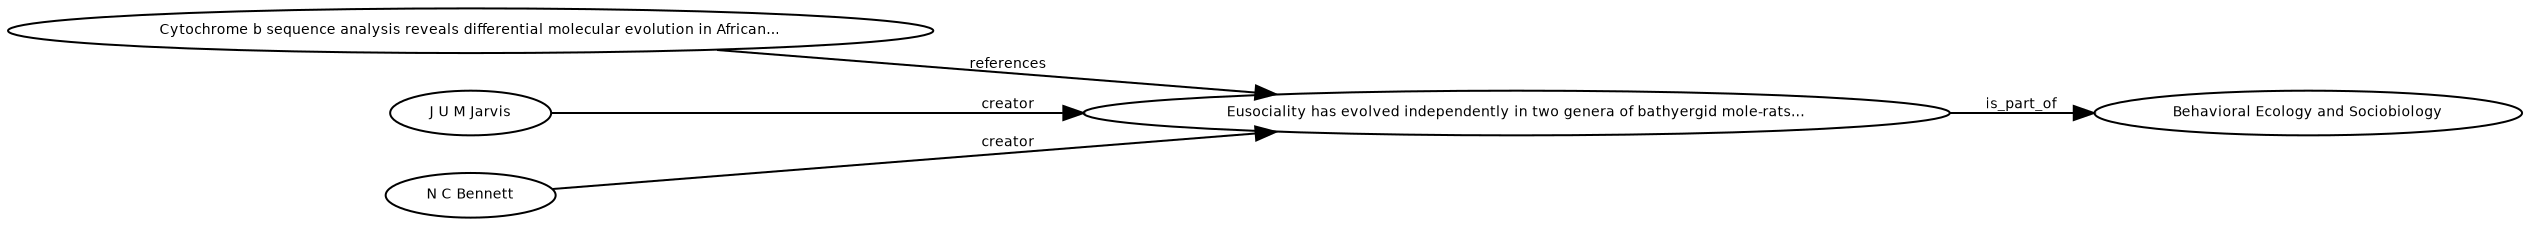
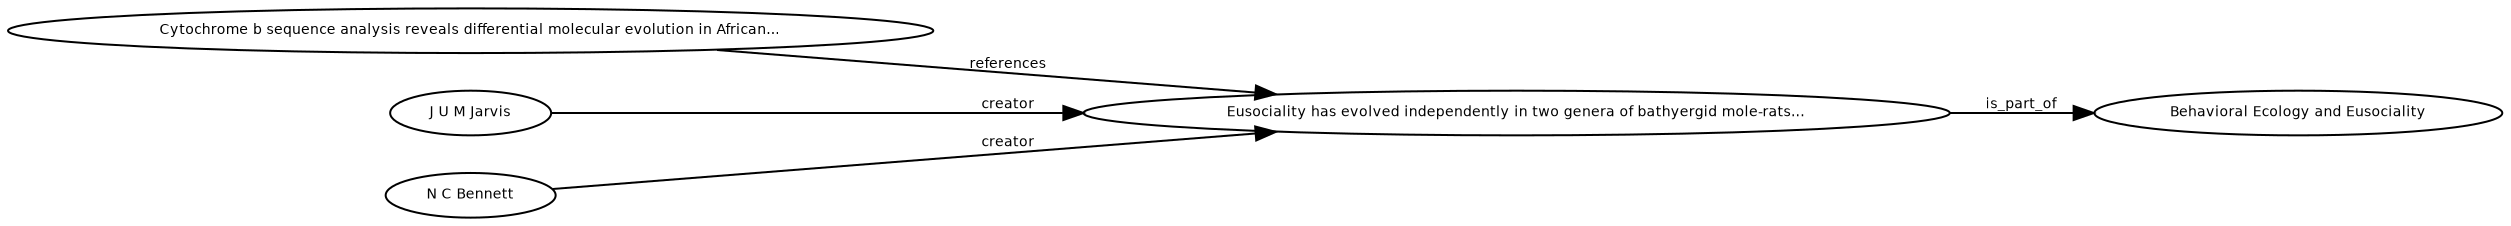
(2308, 113) -> (2298, 113)
